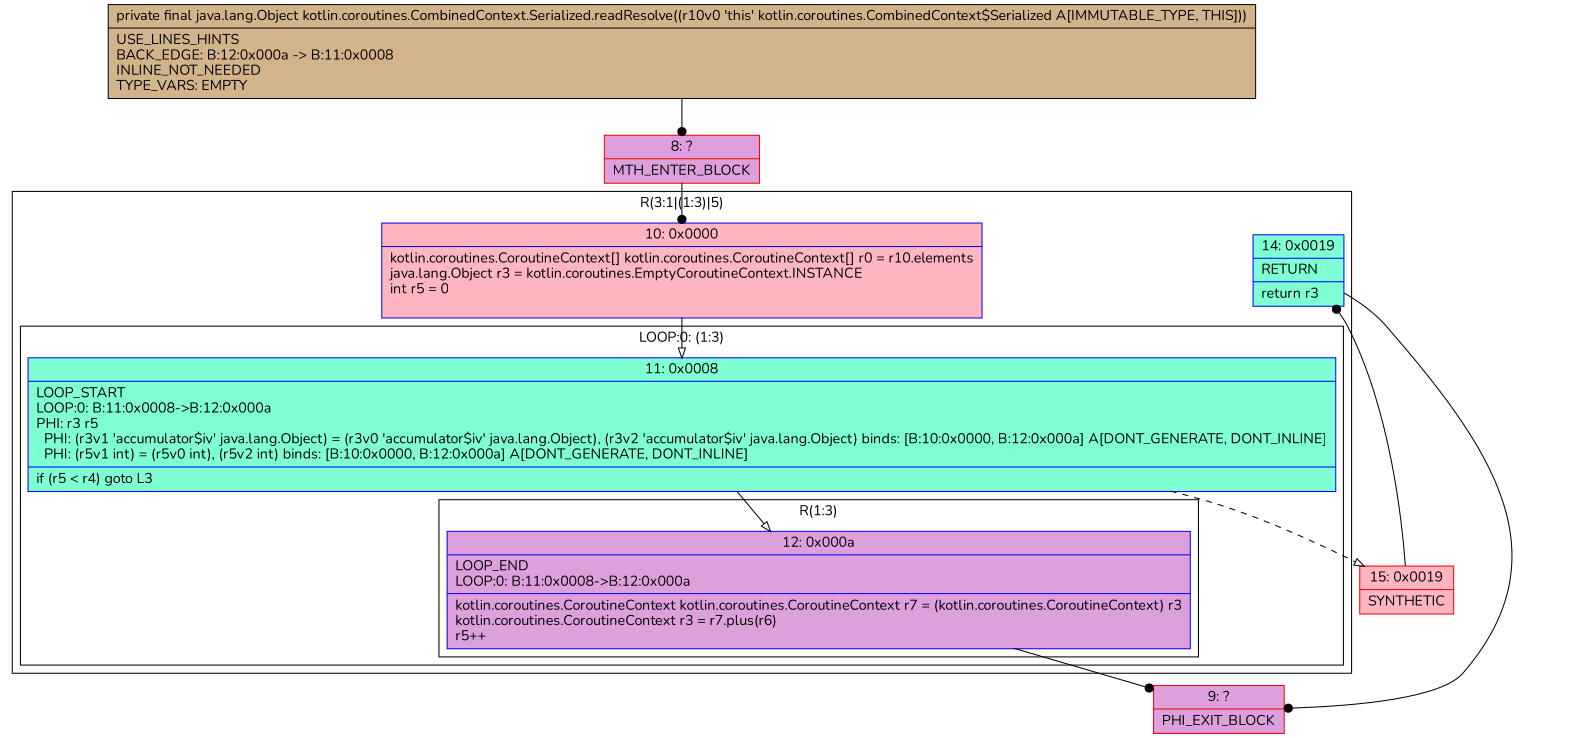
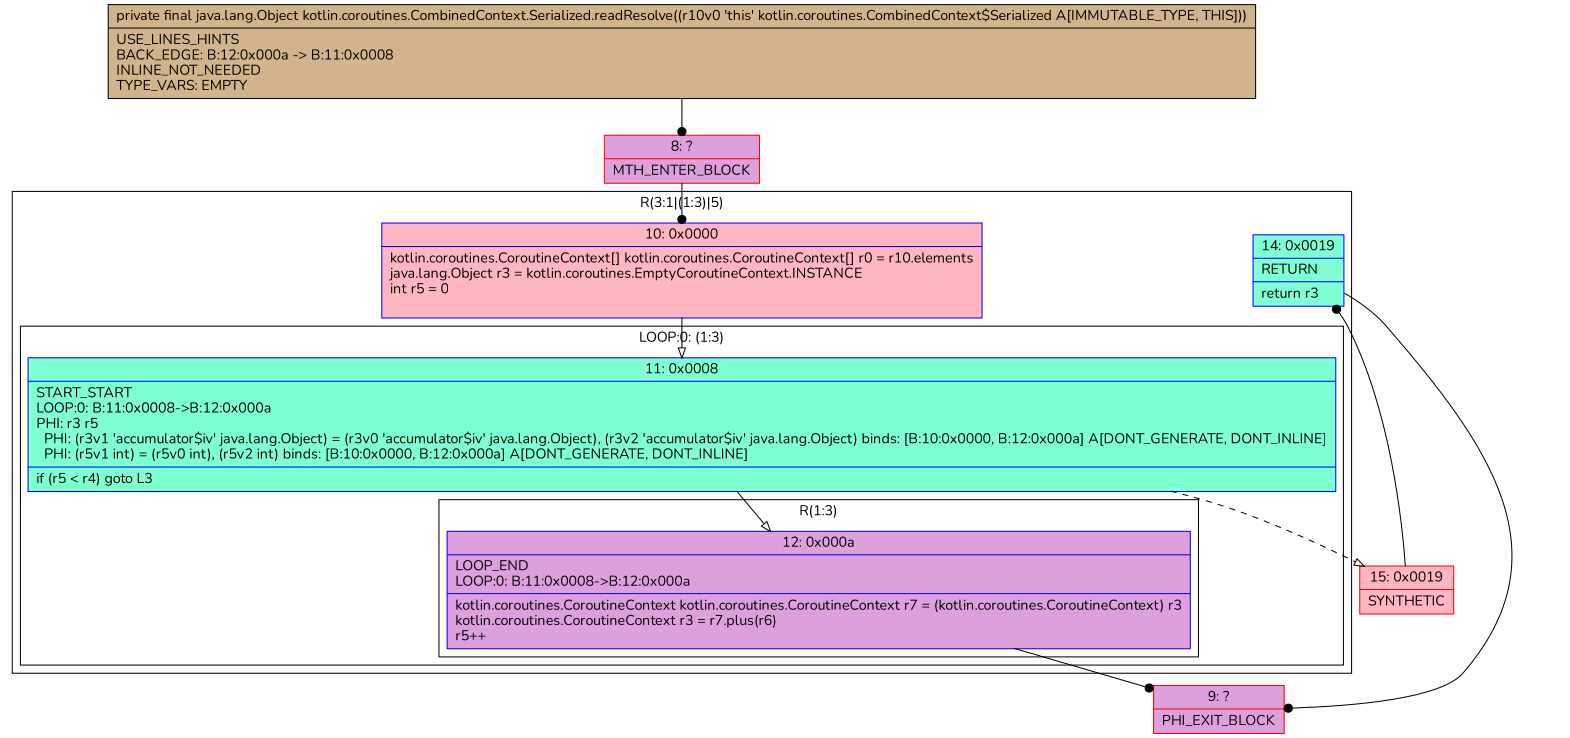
(81, 393) -> (84, 393)
